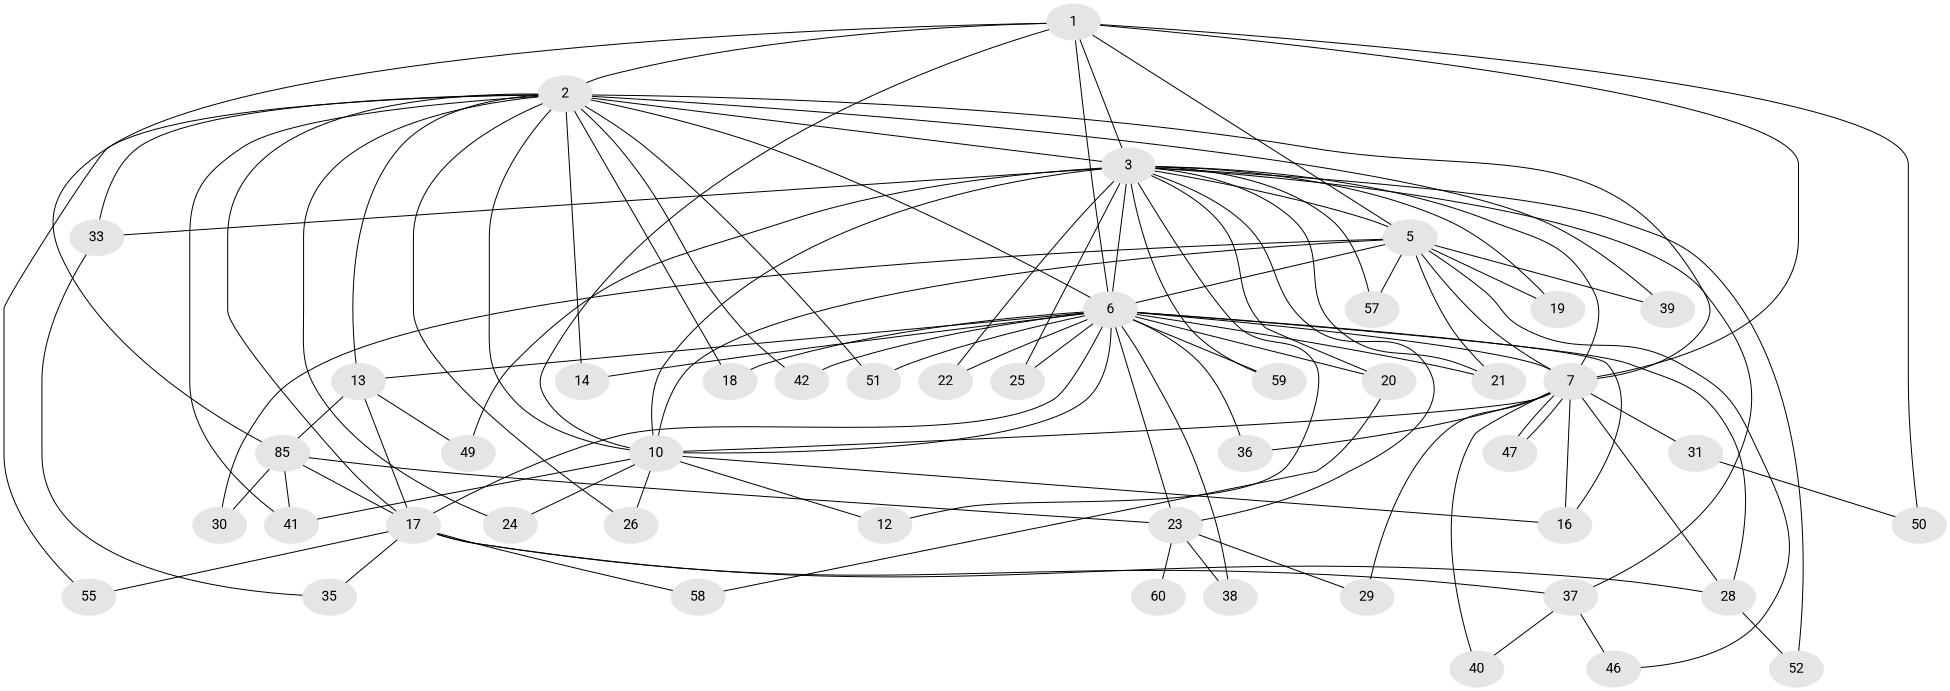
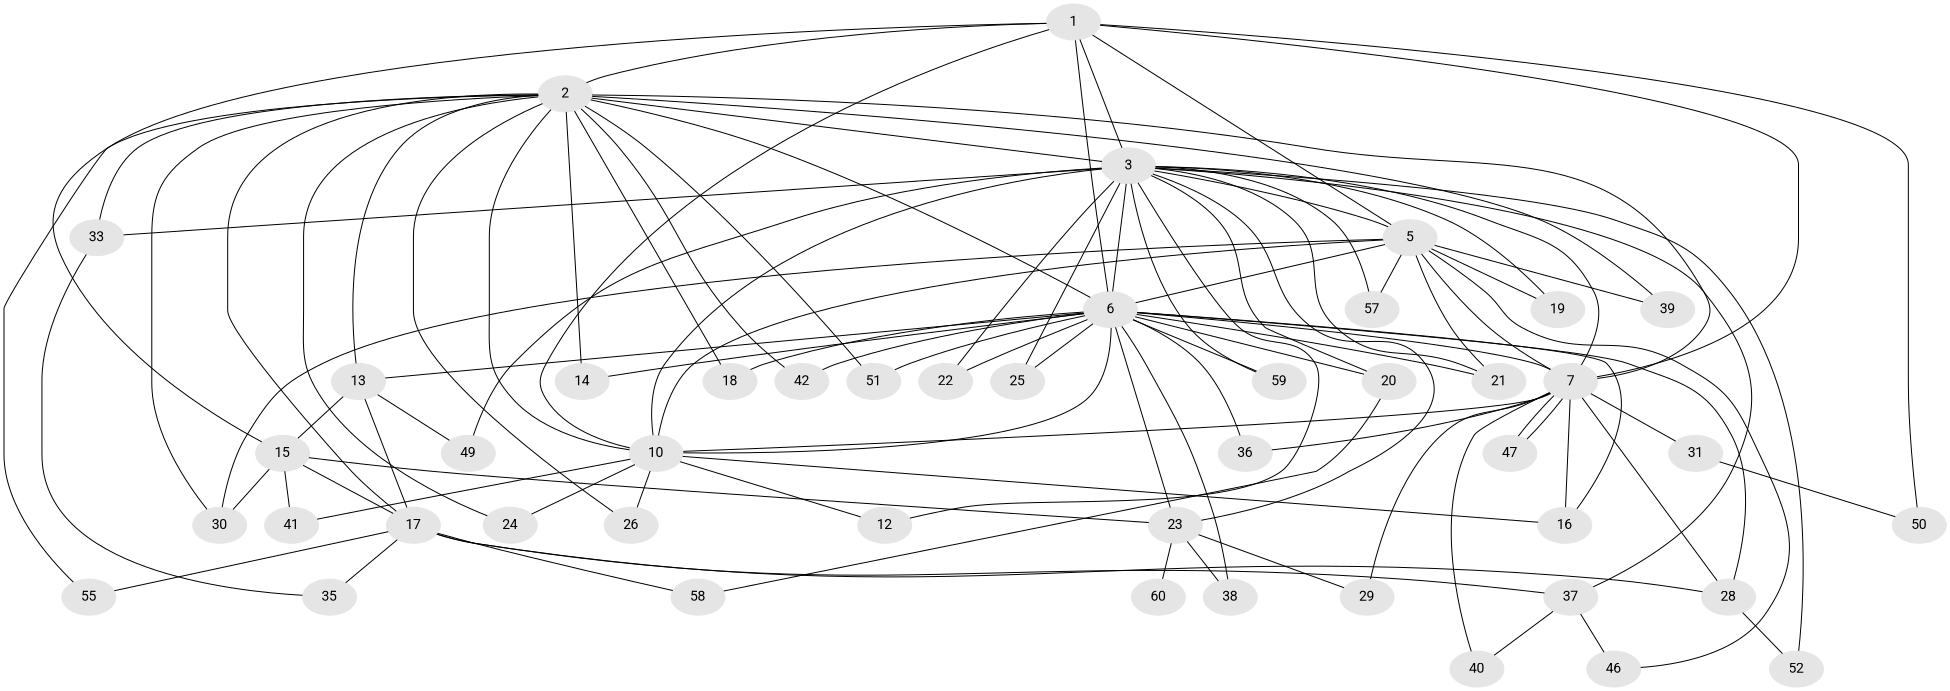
(201, 185) -> (180, 162)
(781, 427) -> none
(283, 453) -> (283, 453)
